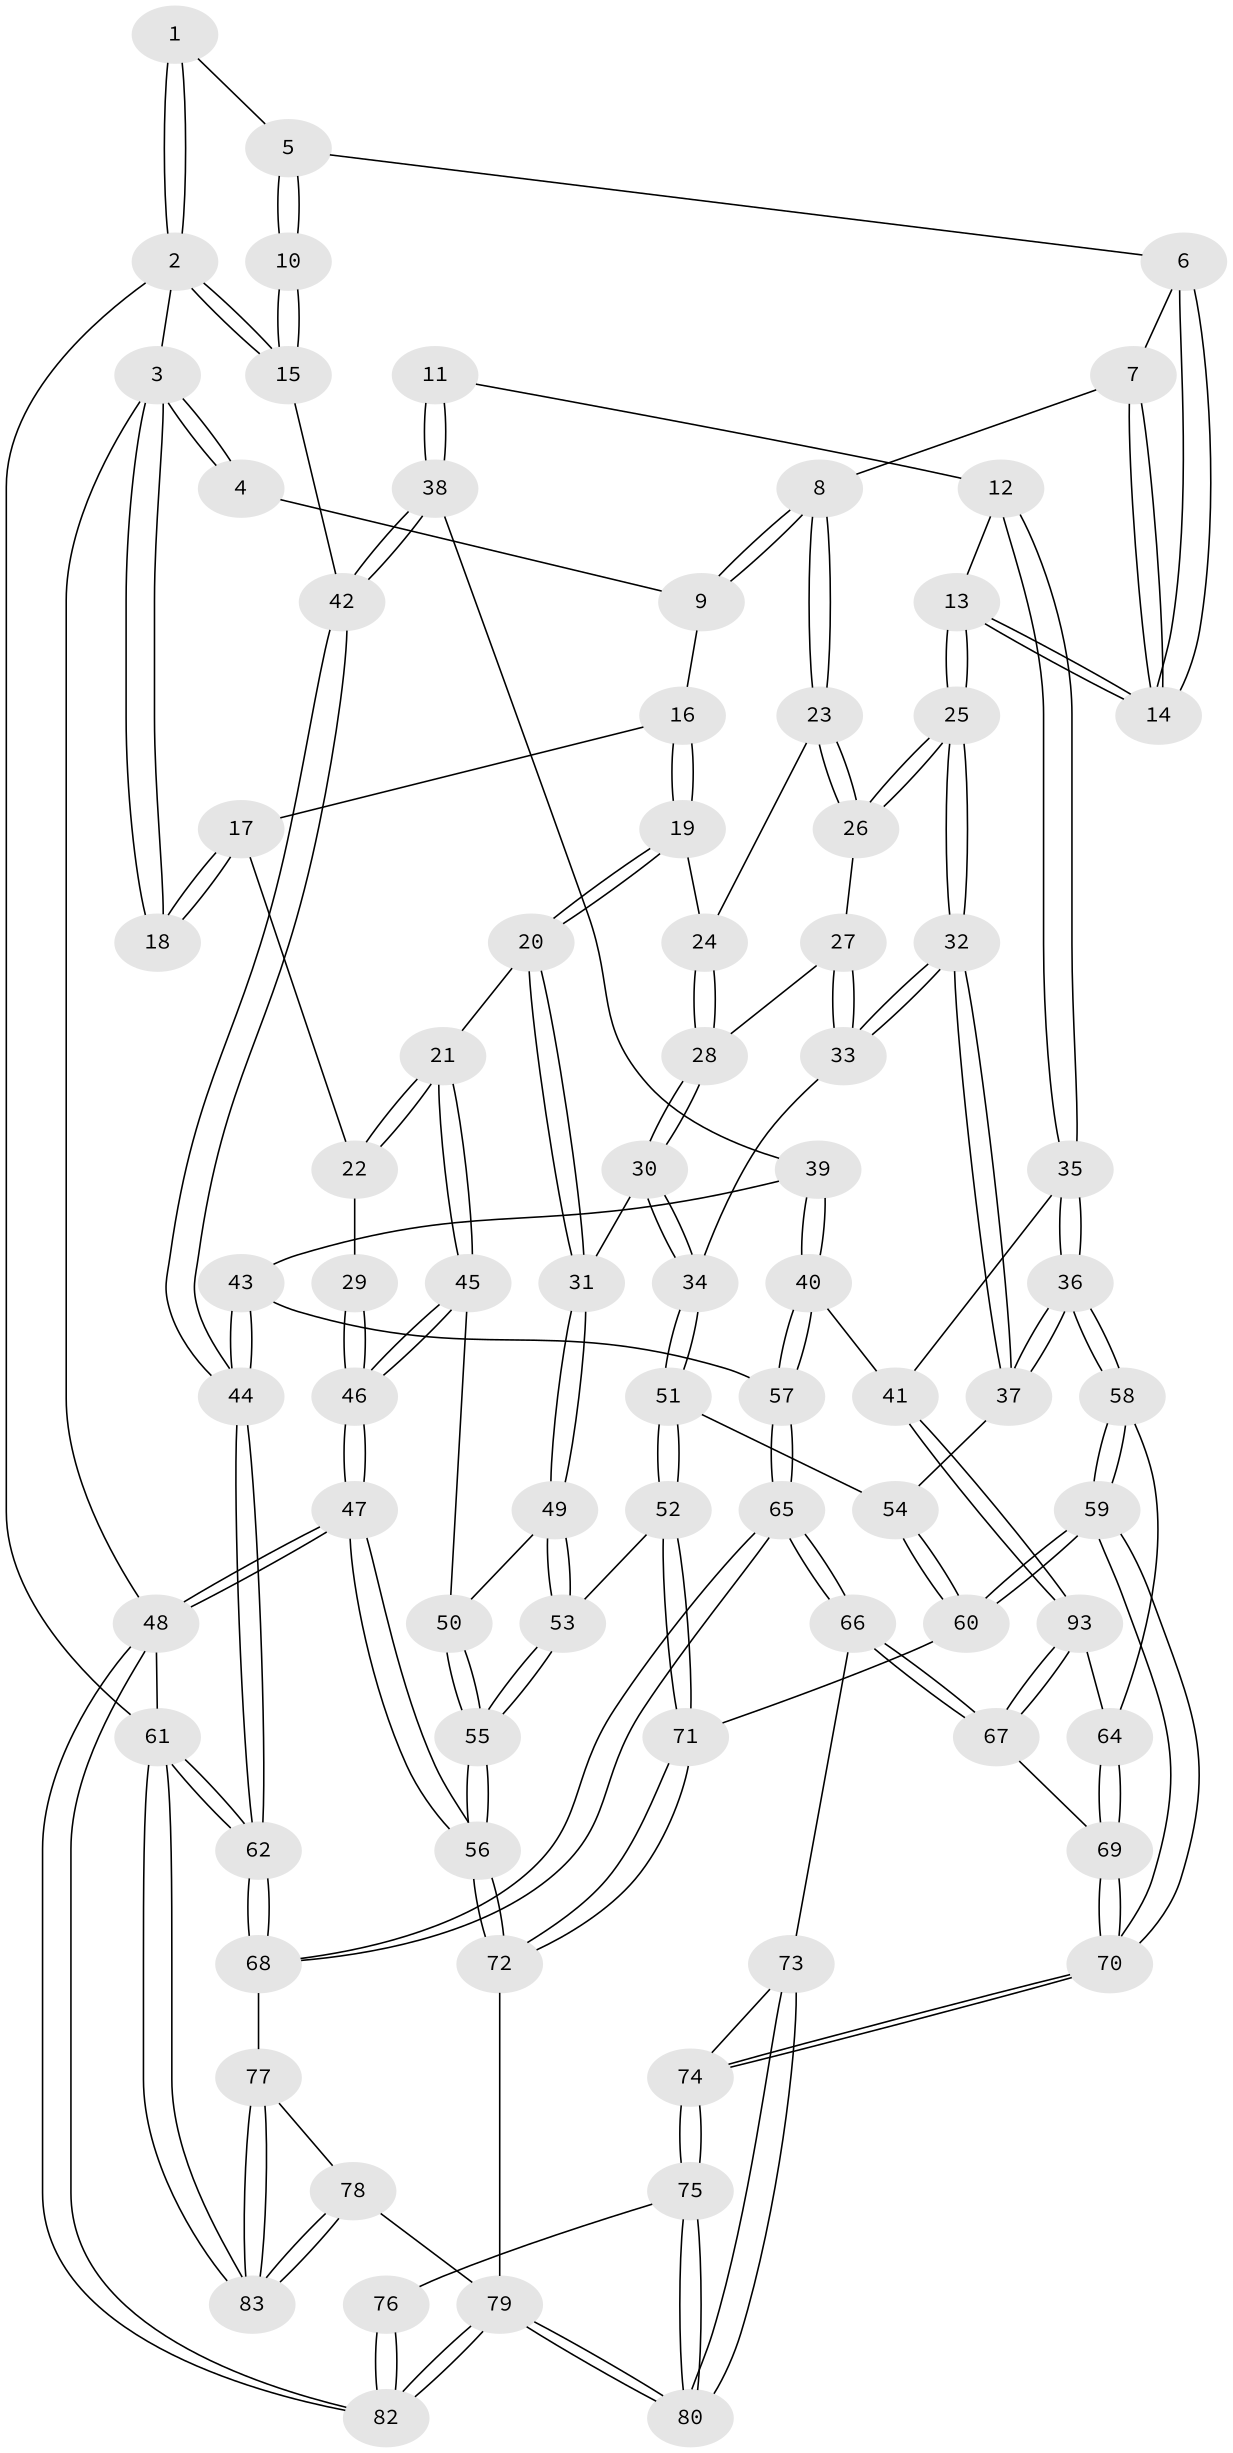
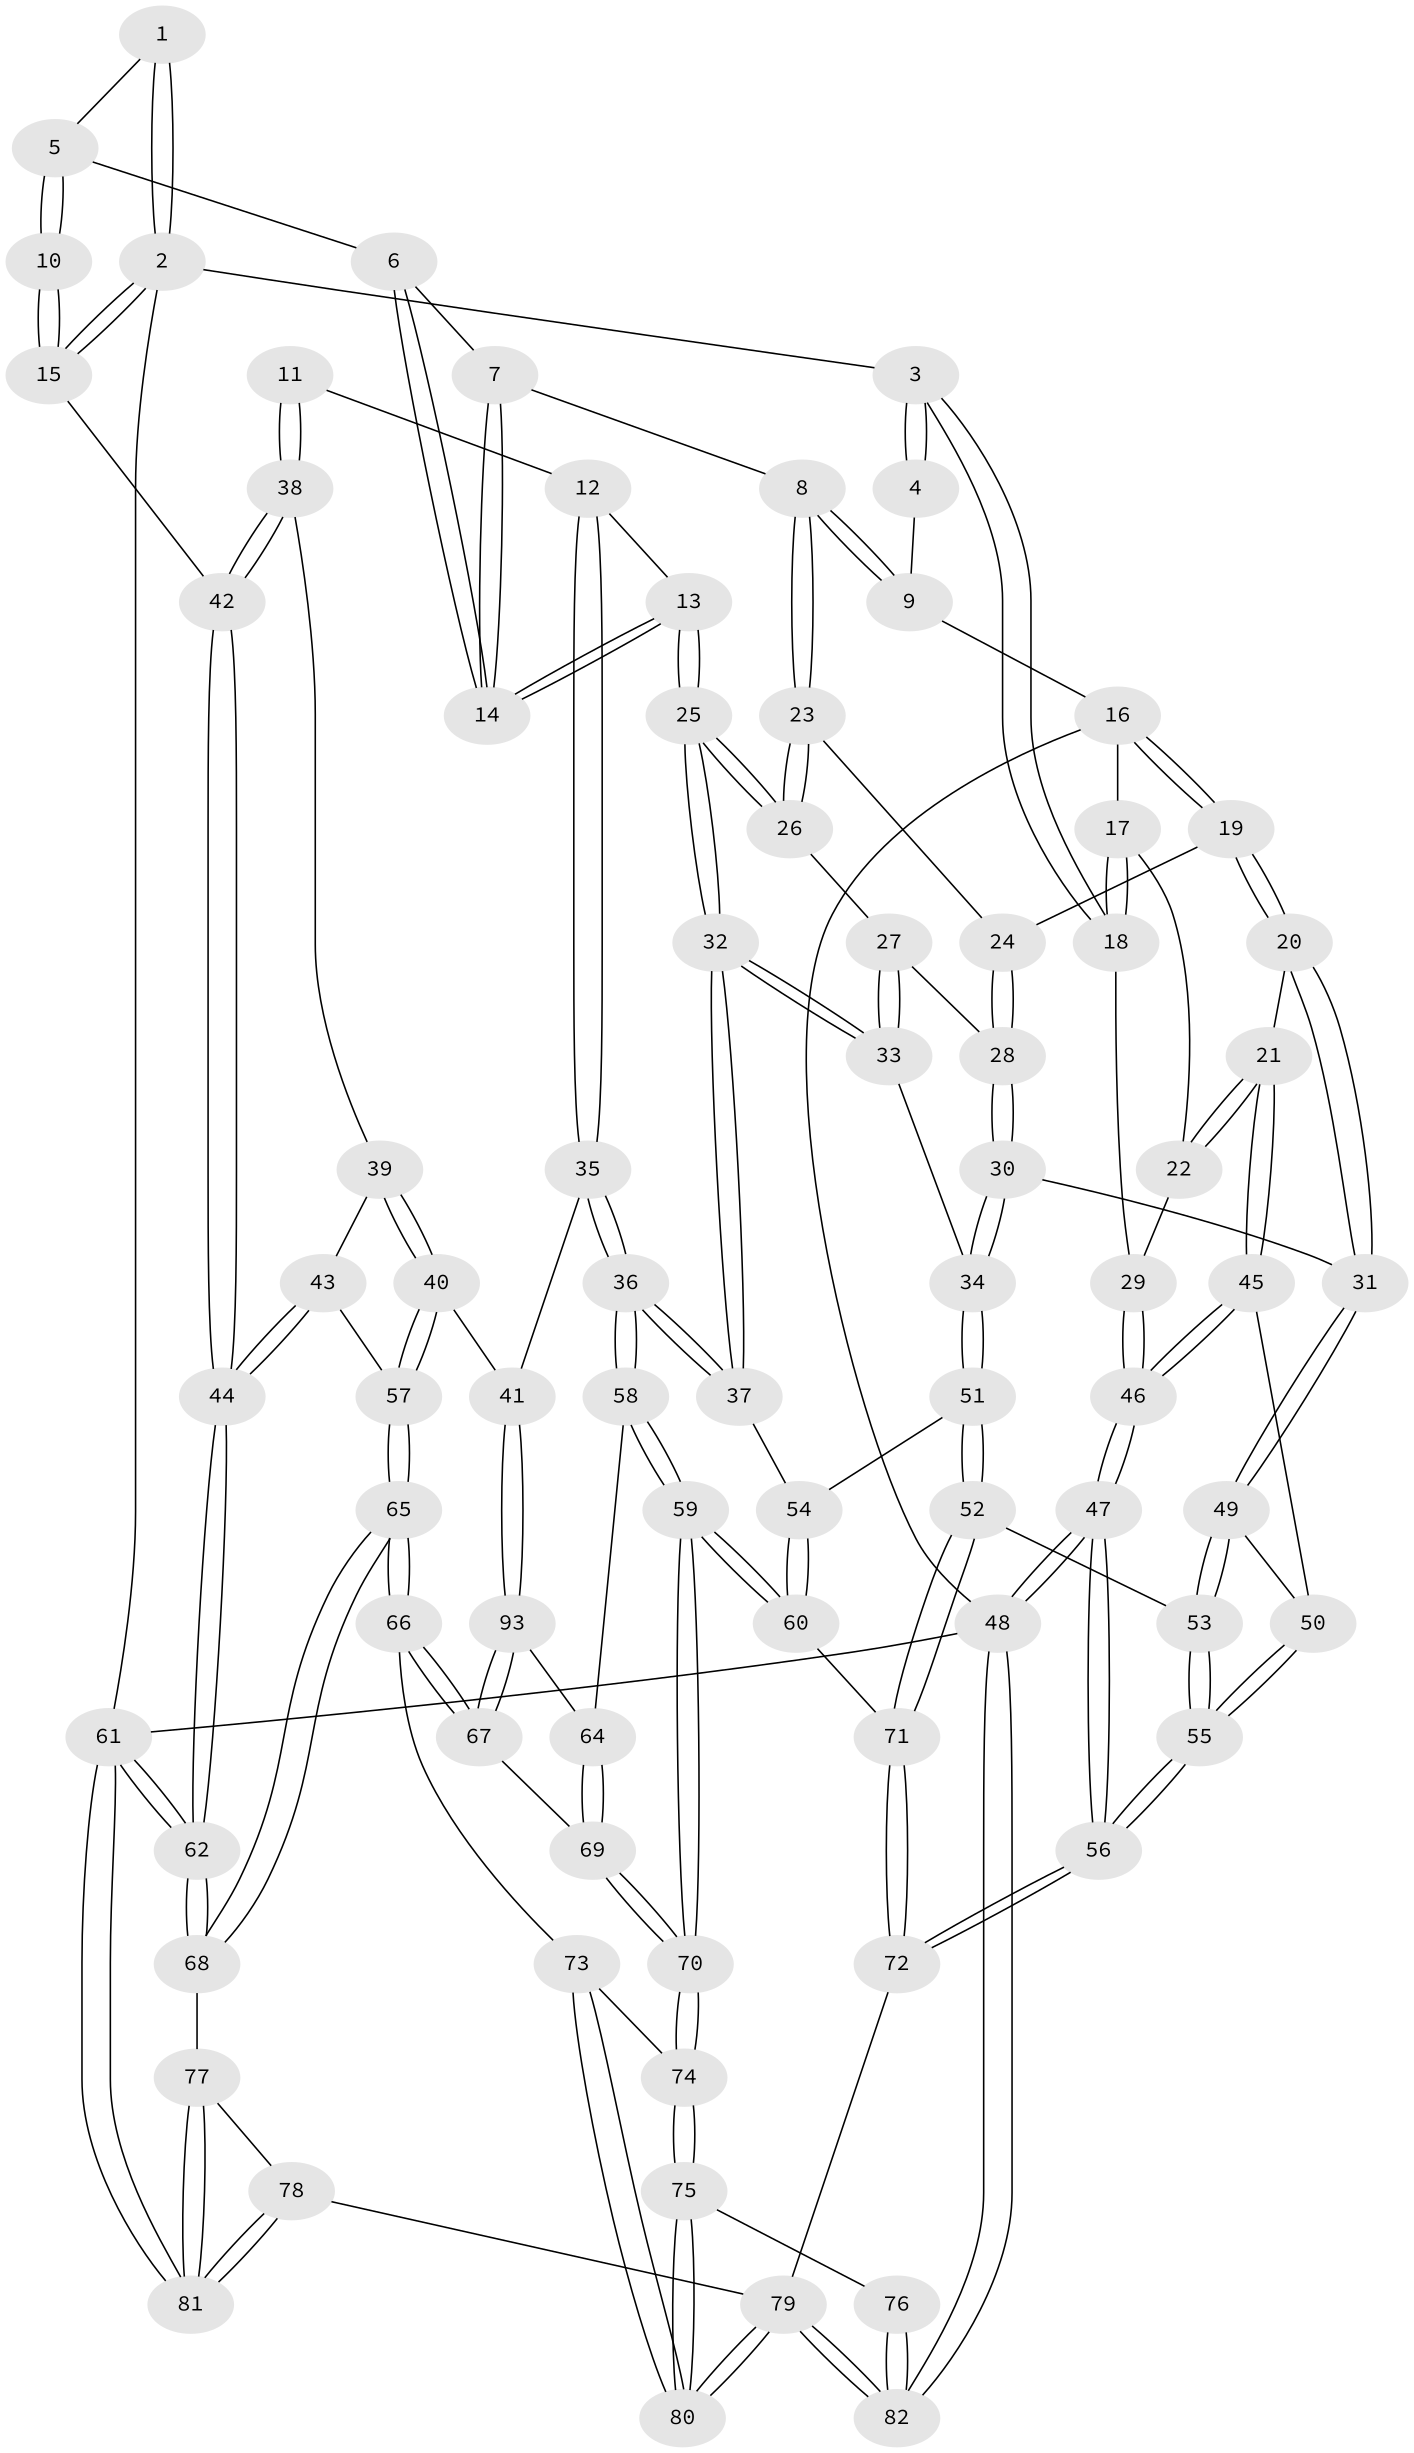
(66, 999) -> (809, 1117)
none -> (1118, 1113)
(252, 2305) -> (191, 2305)
